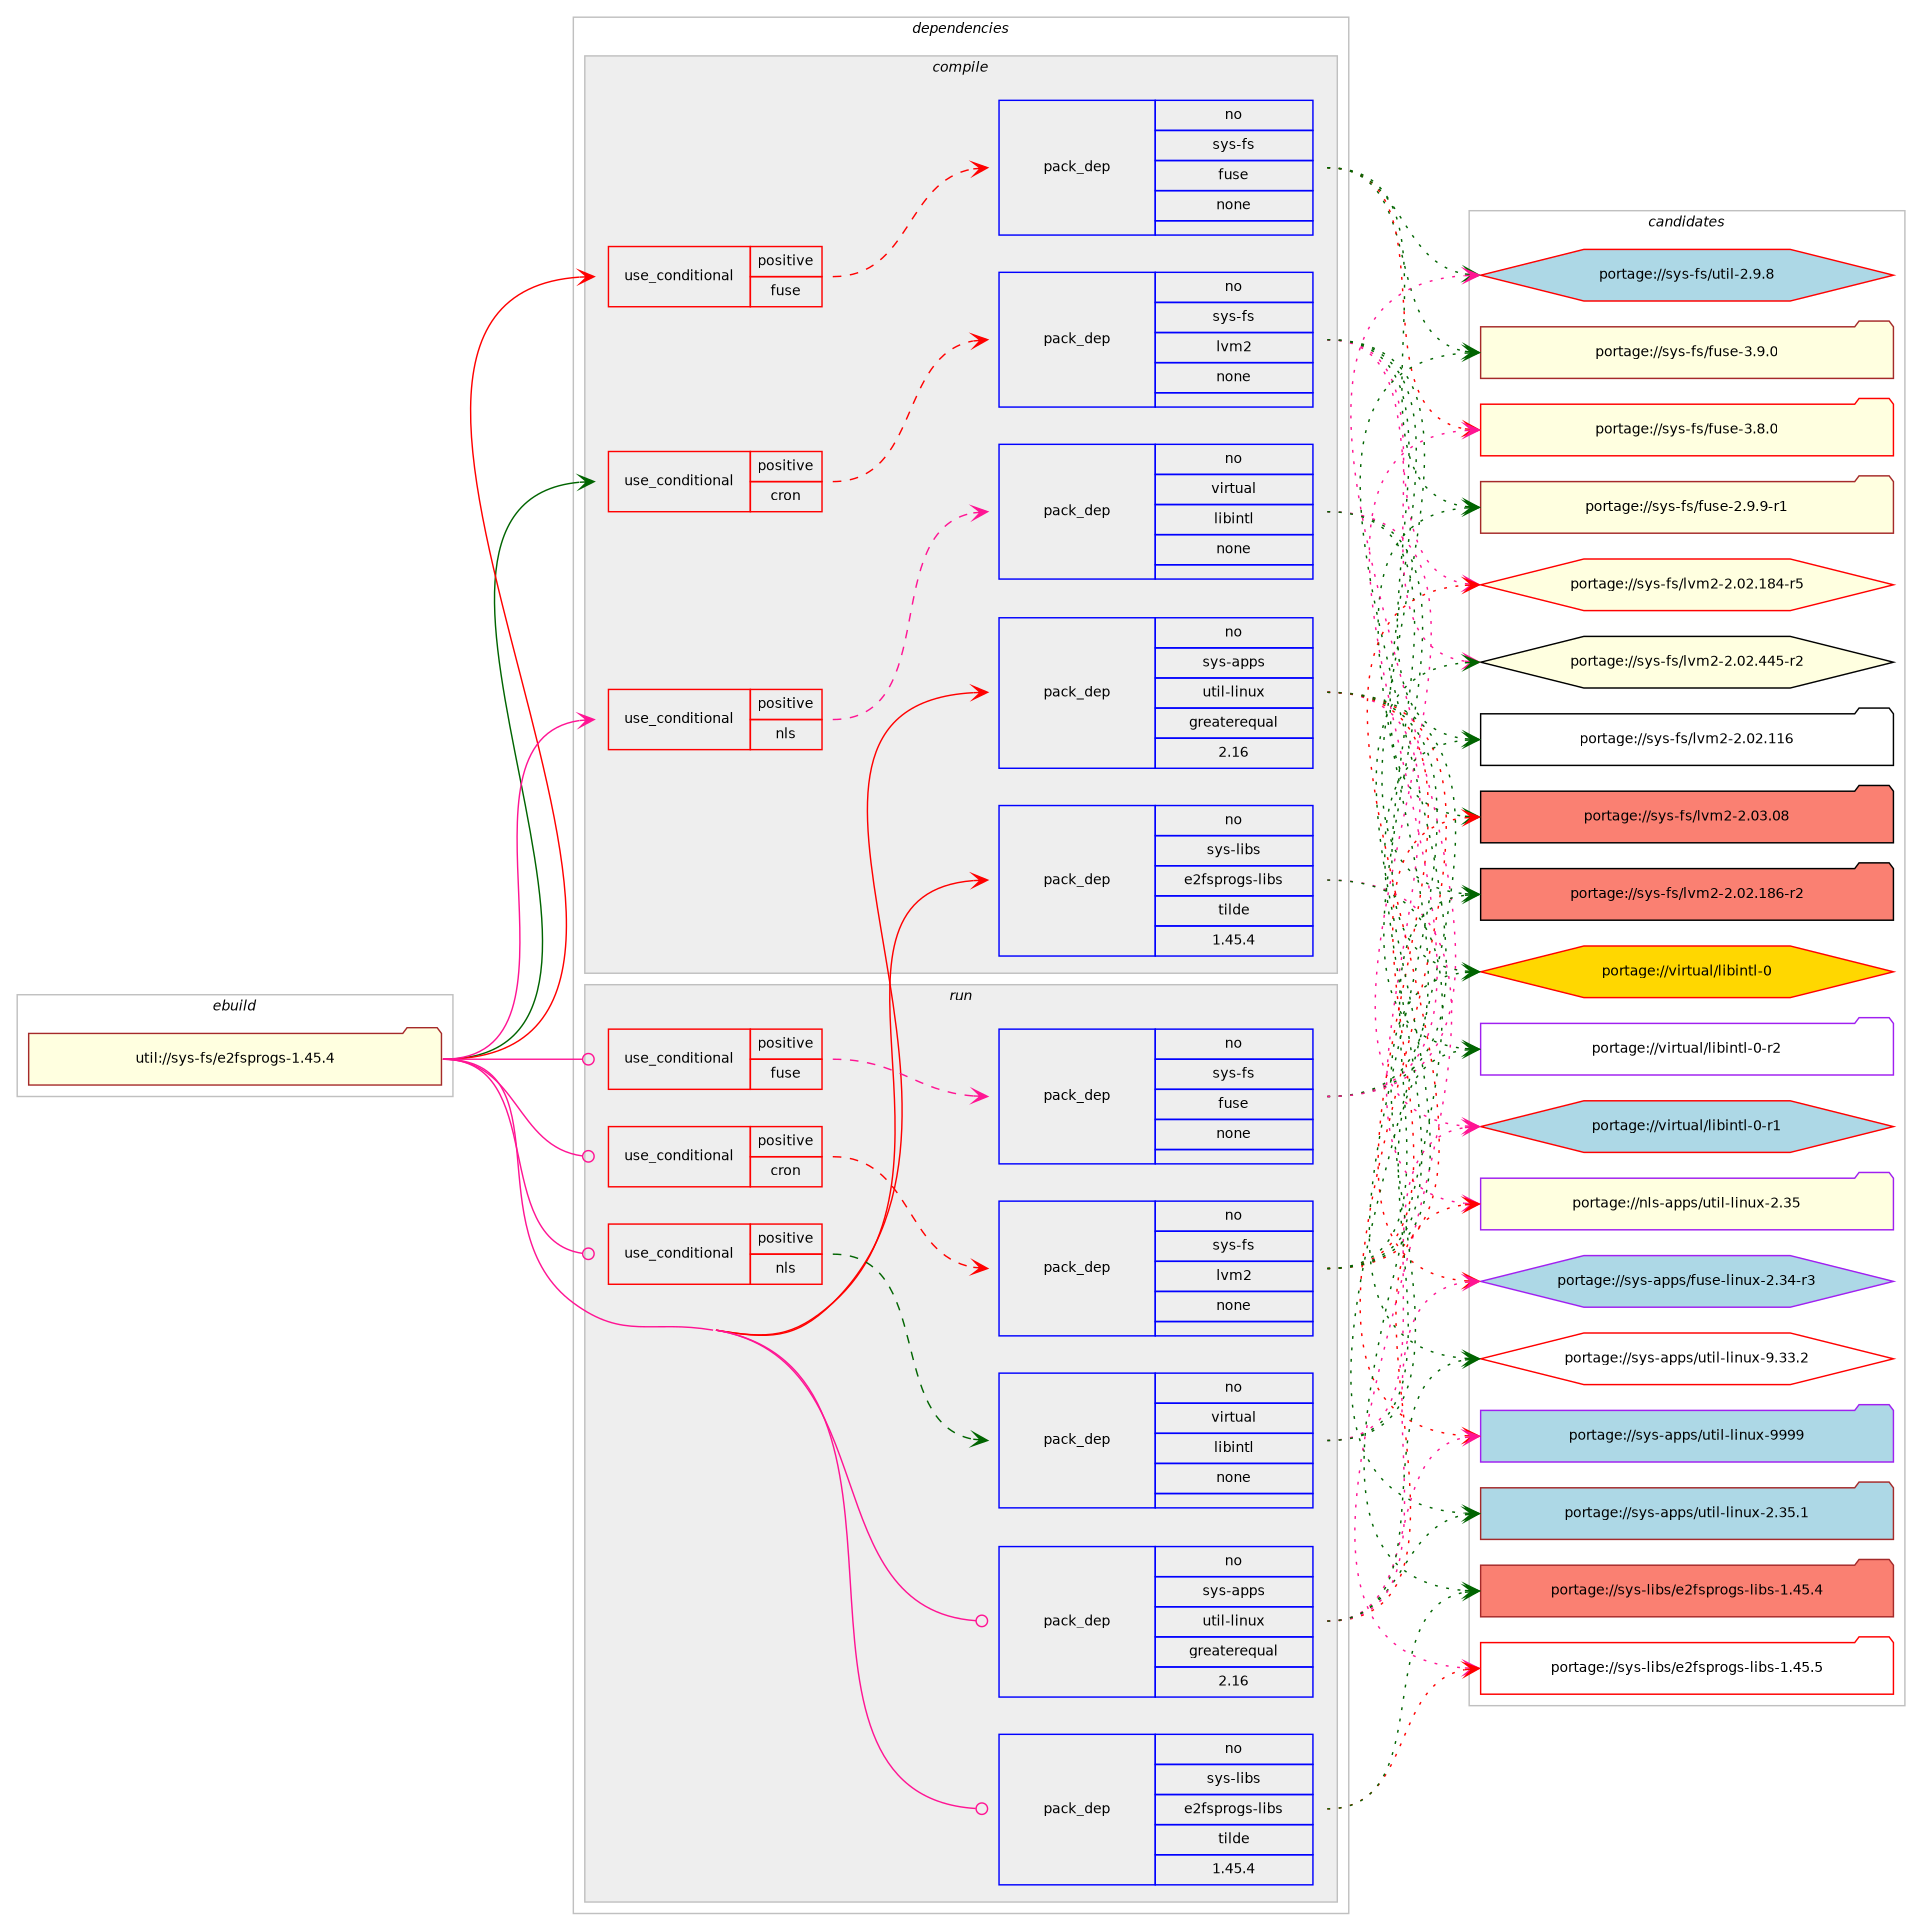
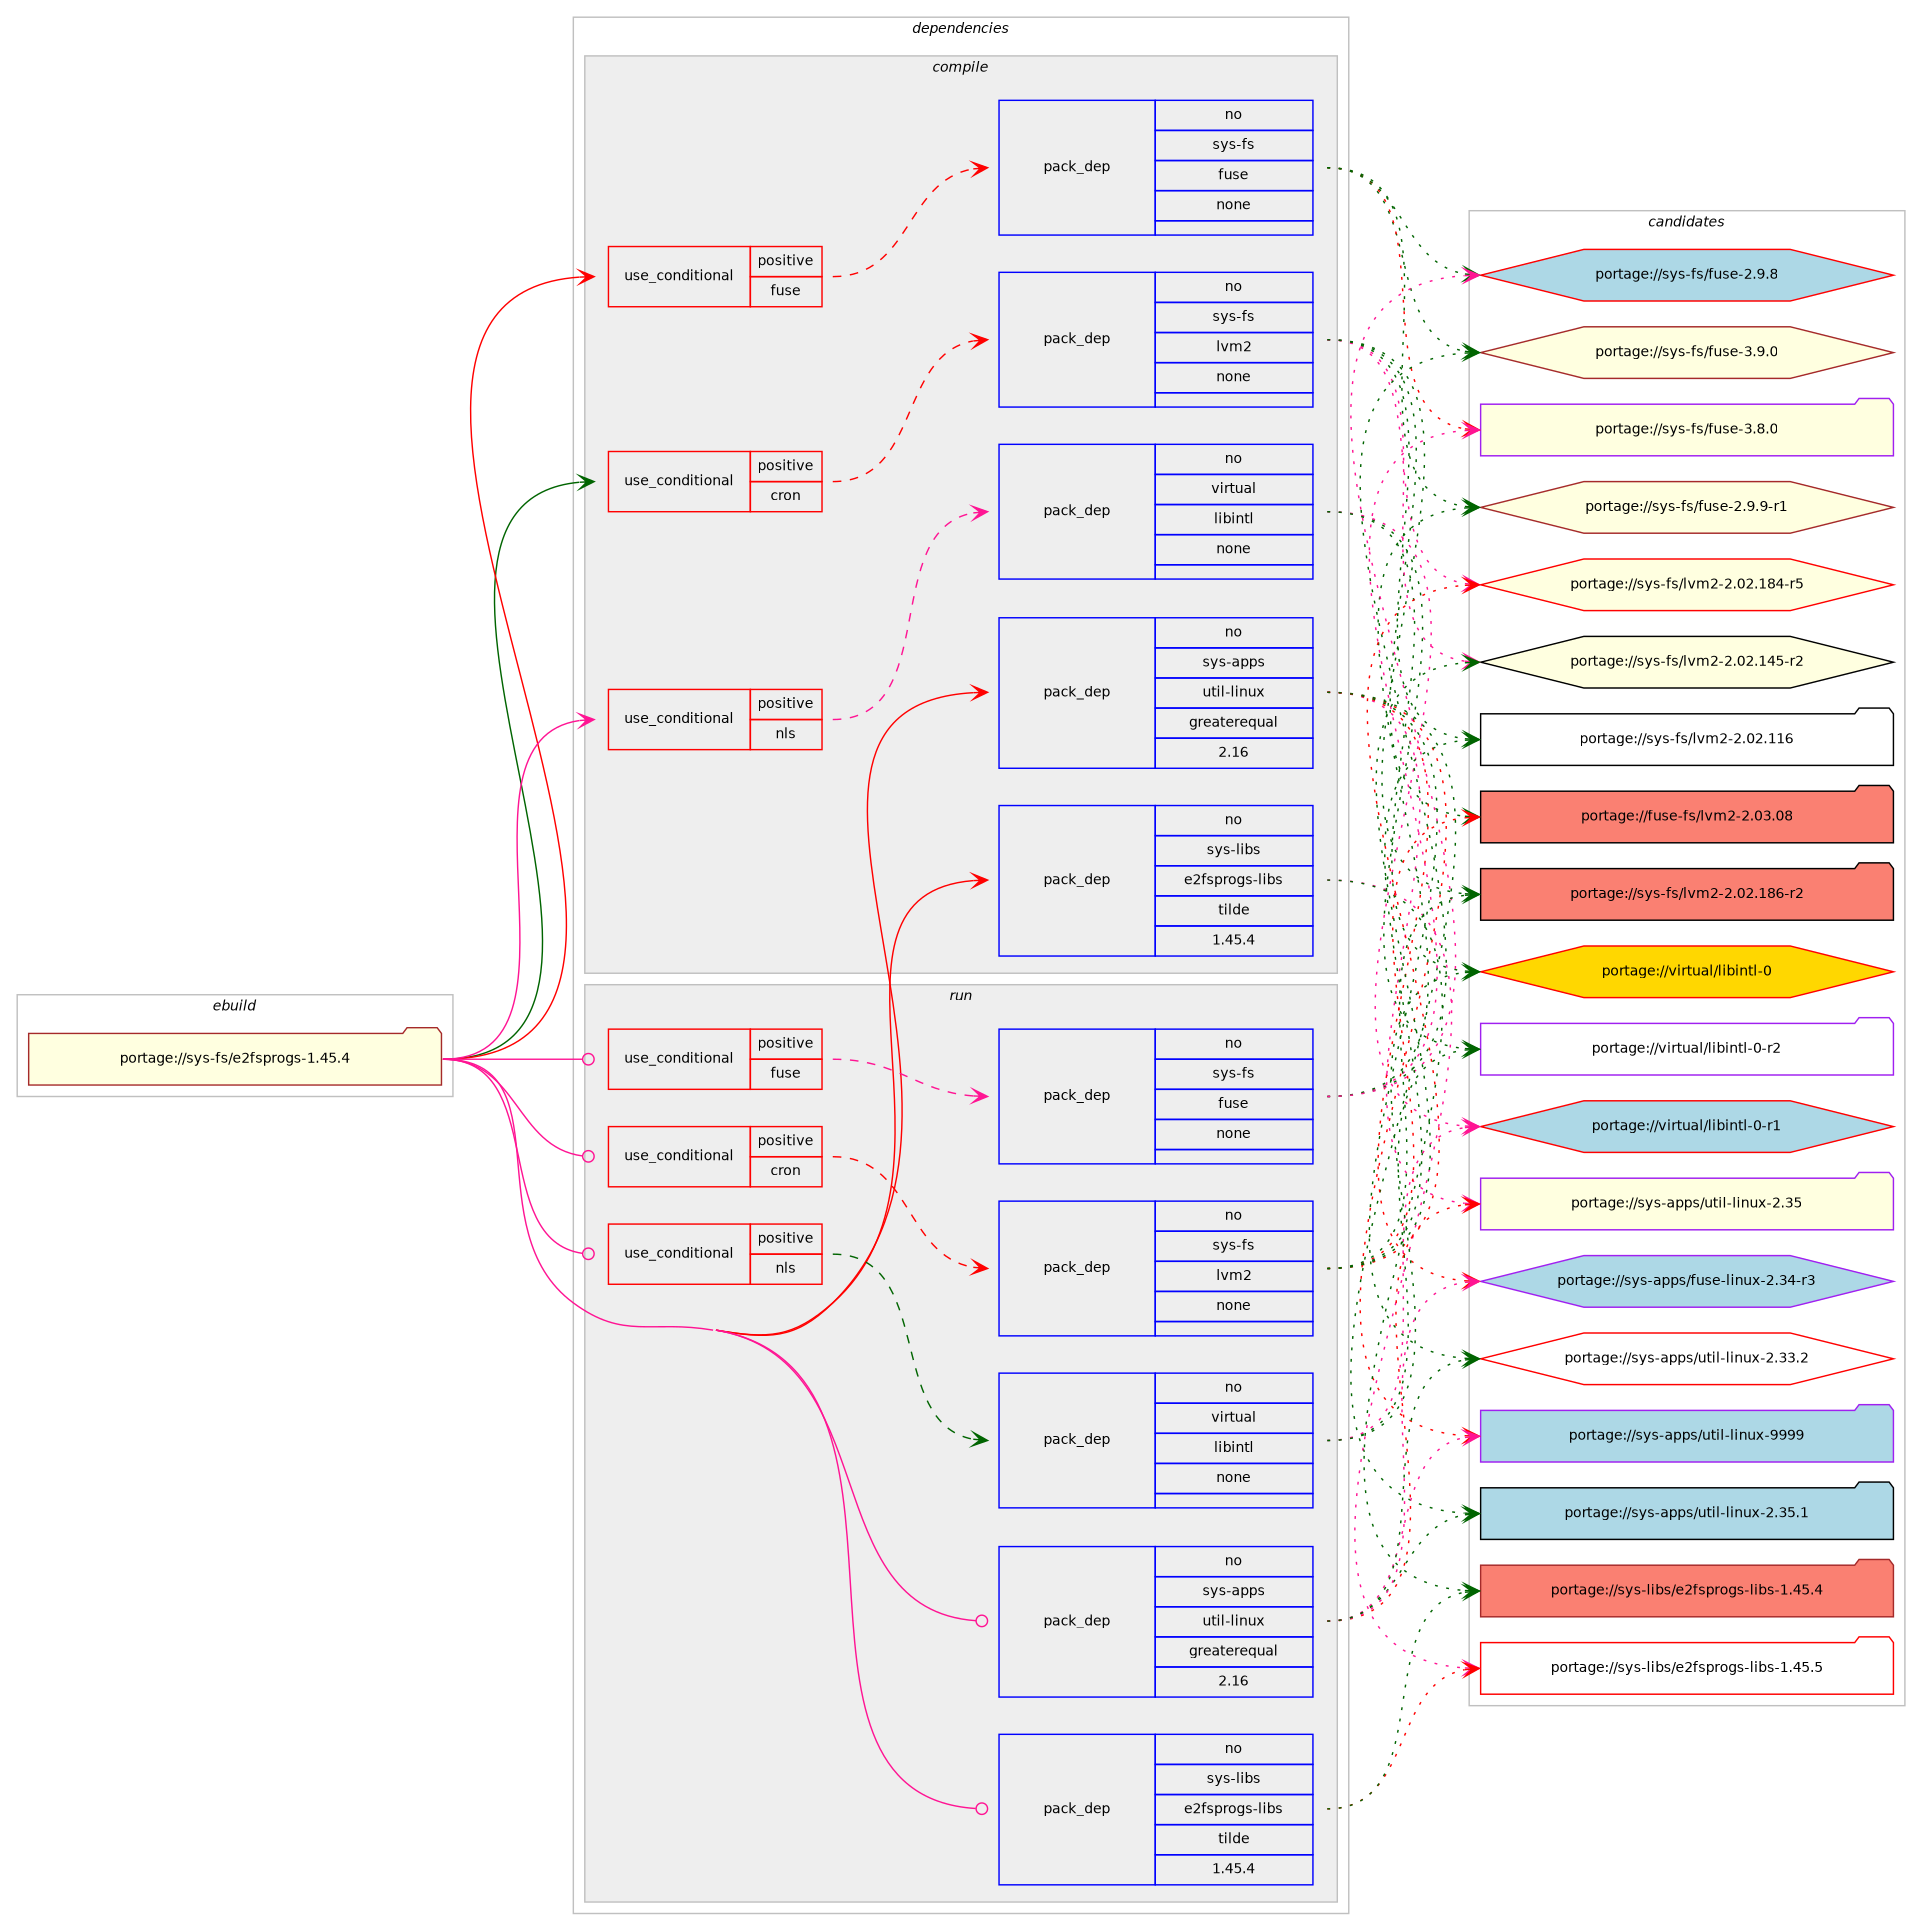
(1687, 275) -> (1687, 275)
(1687, 353) -> (1687, 353)
(1687, 430) -> (1687, 430)
(1687, 507) -> (1687, 507)
(1687, 662) -> (1687, 662)
(1687, 817) -> (1687, 817)
(235, 1059) -> (235, 1059)
(1687, 1204) -> (1687, 1204)
(1687, 1359) -> (1687, 1359)
(1687, 1514) -> (1687, 1514)
